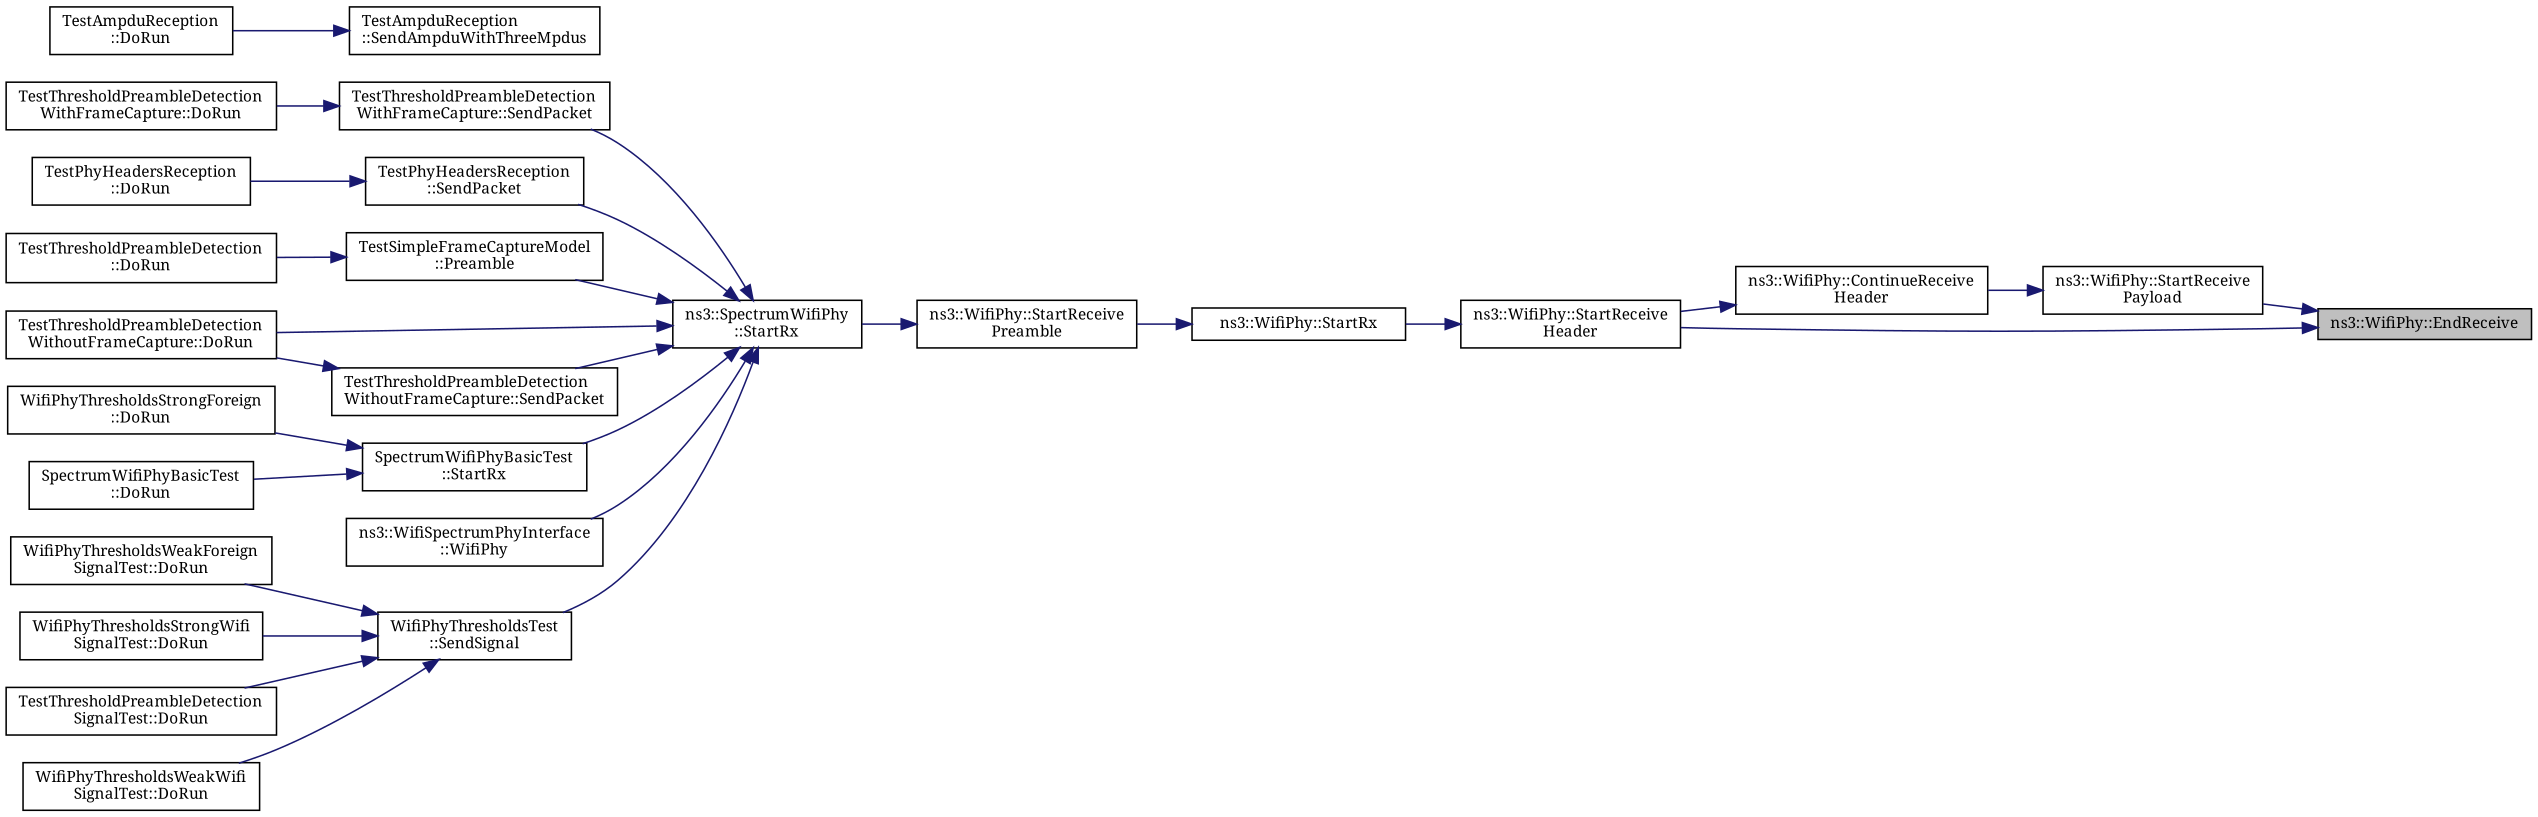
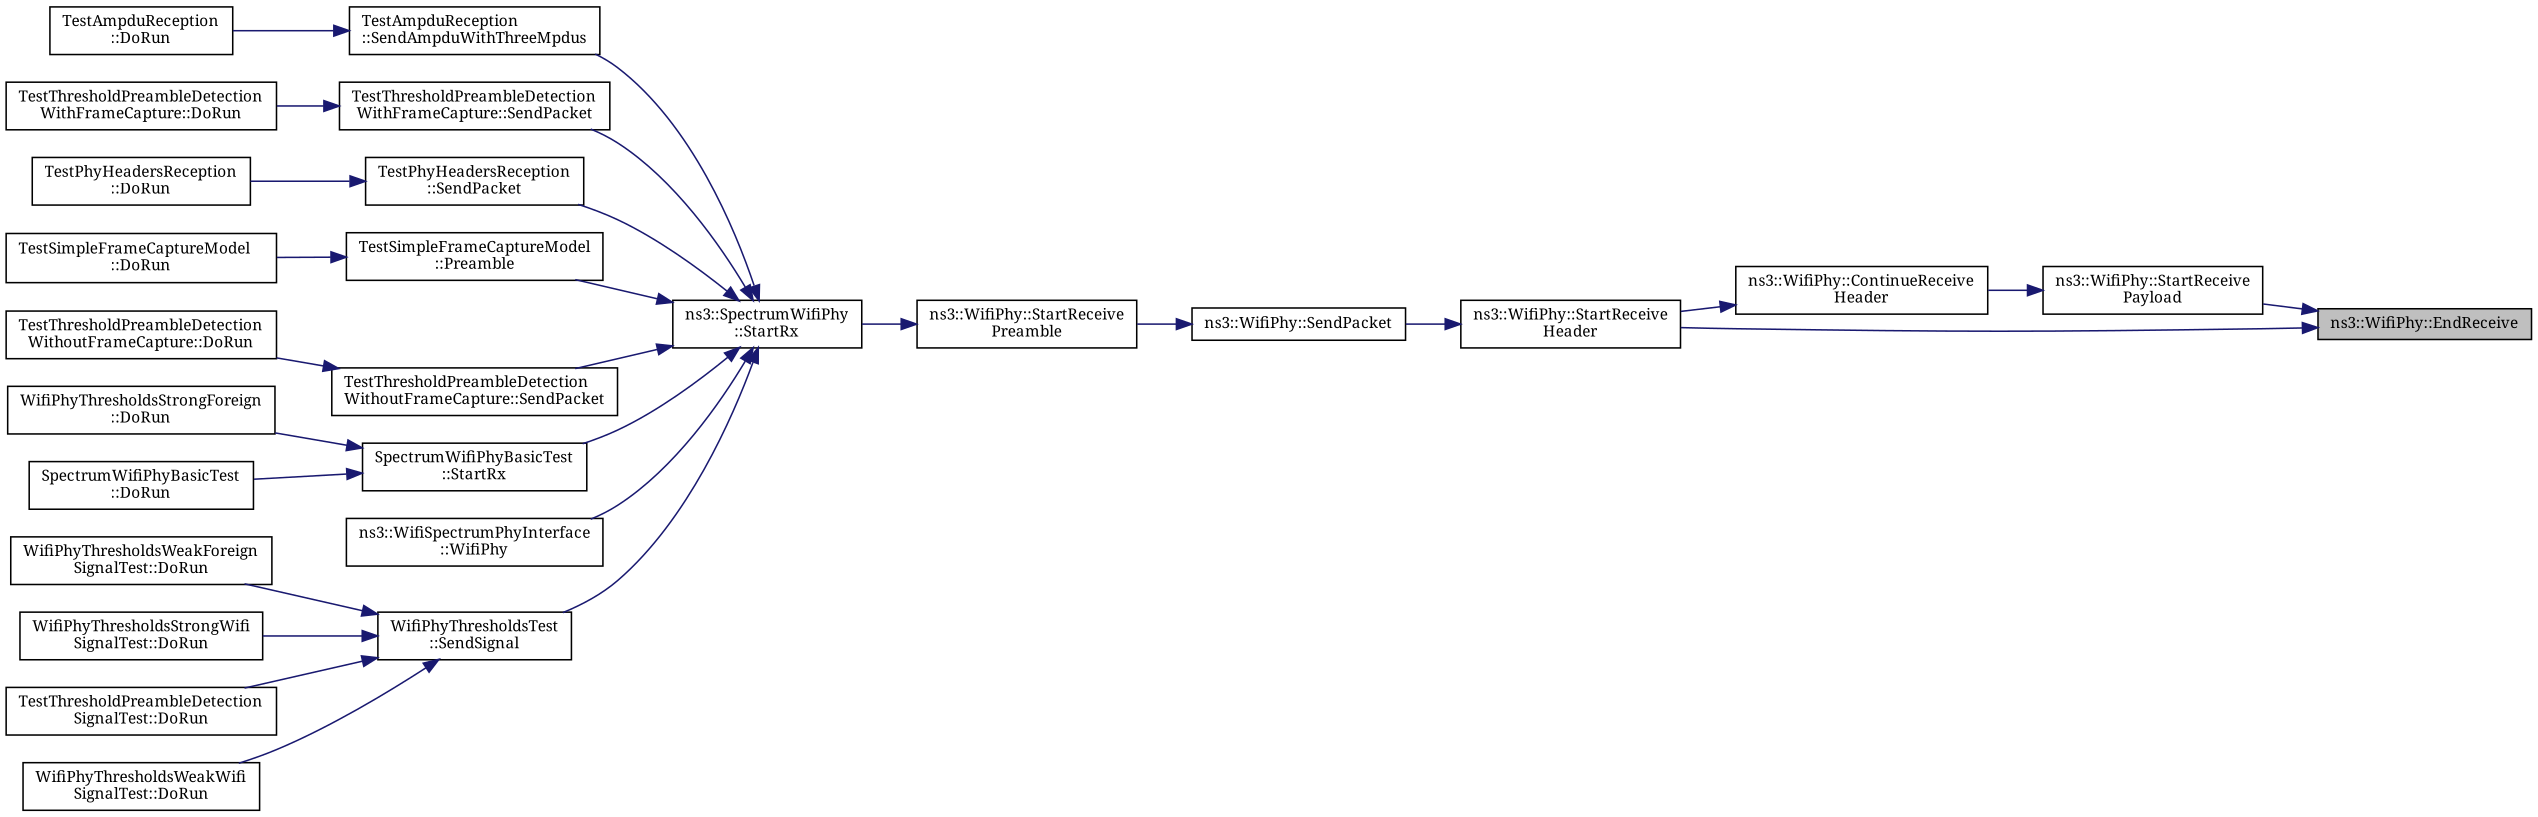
(141, 258) -> (141, 258)
(1299, 324) -> (1299, 324)
(467, 329) -> (694, 156)
